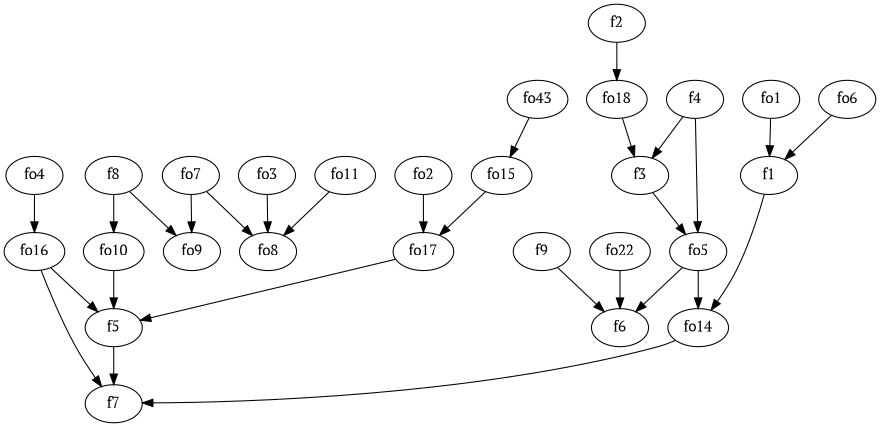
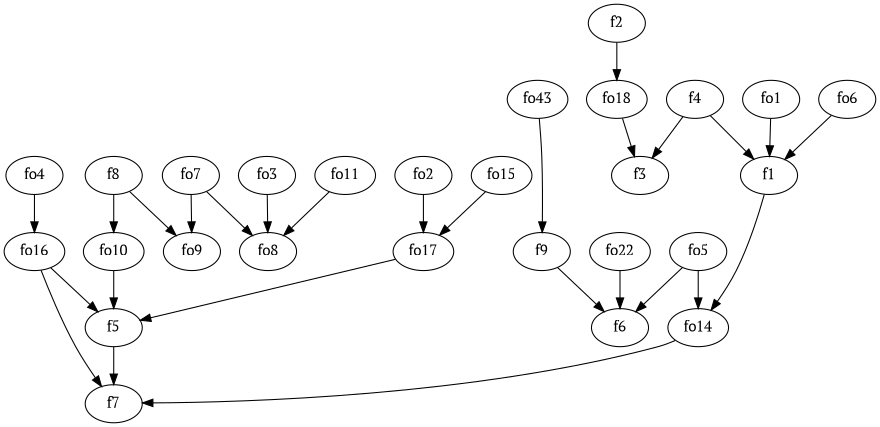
(522, 133) -> (542, 170)
(697, 170) -> (728, 134)
(666, 209) -> none
